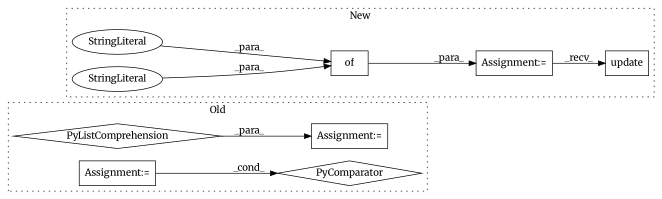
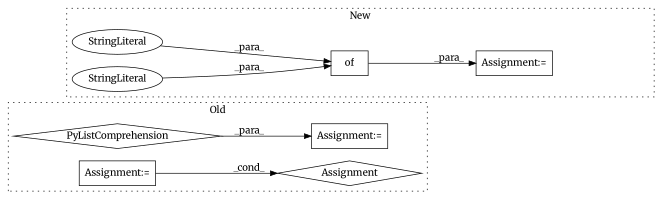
(627, 63) -> none
(350, 173) -> (350, 173)
